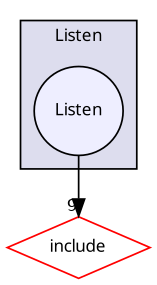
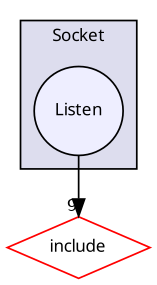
(79, 37) -> (79, 37)
